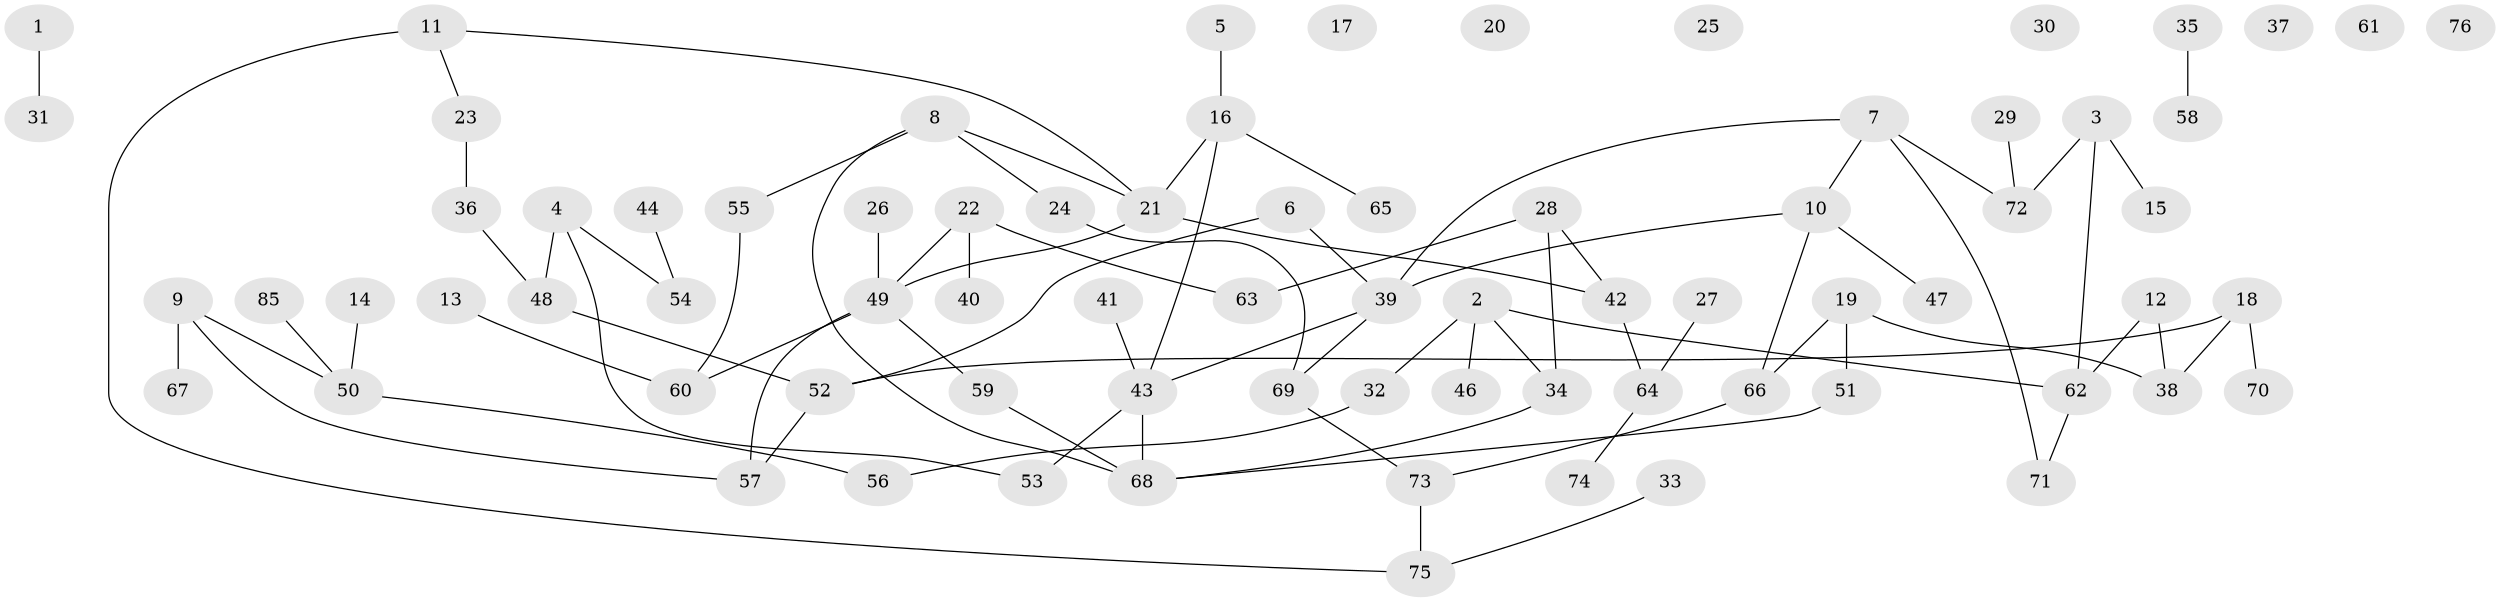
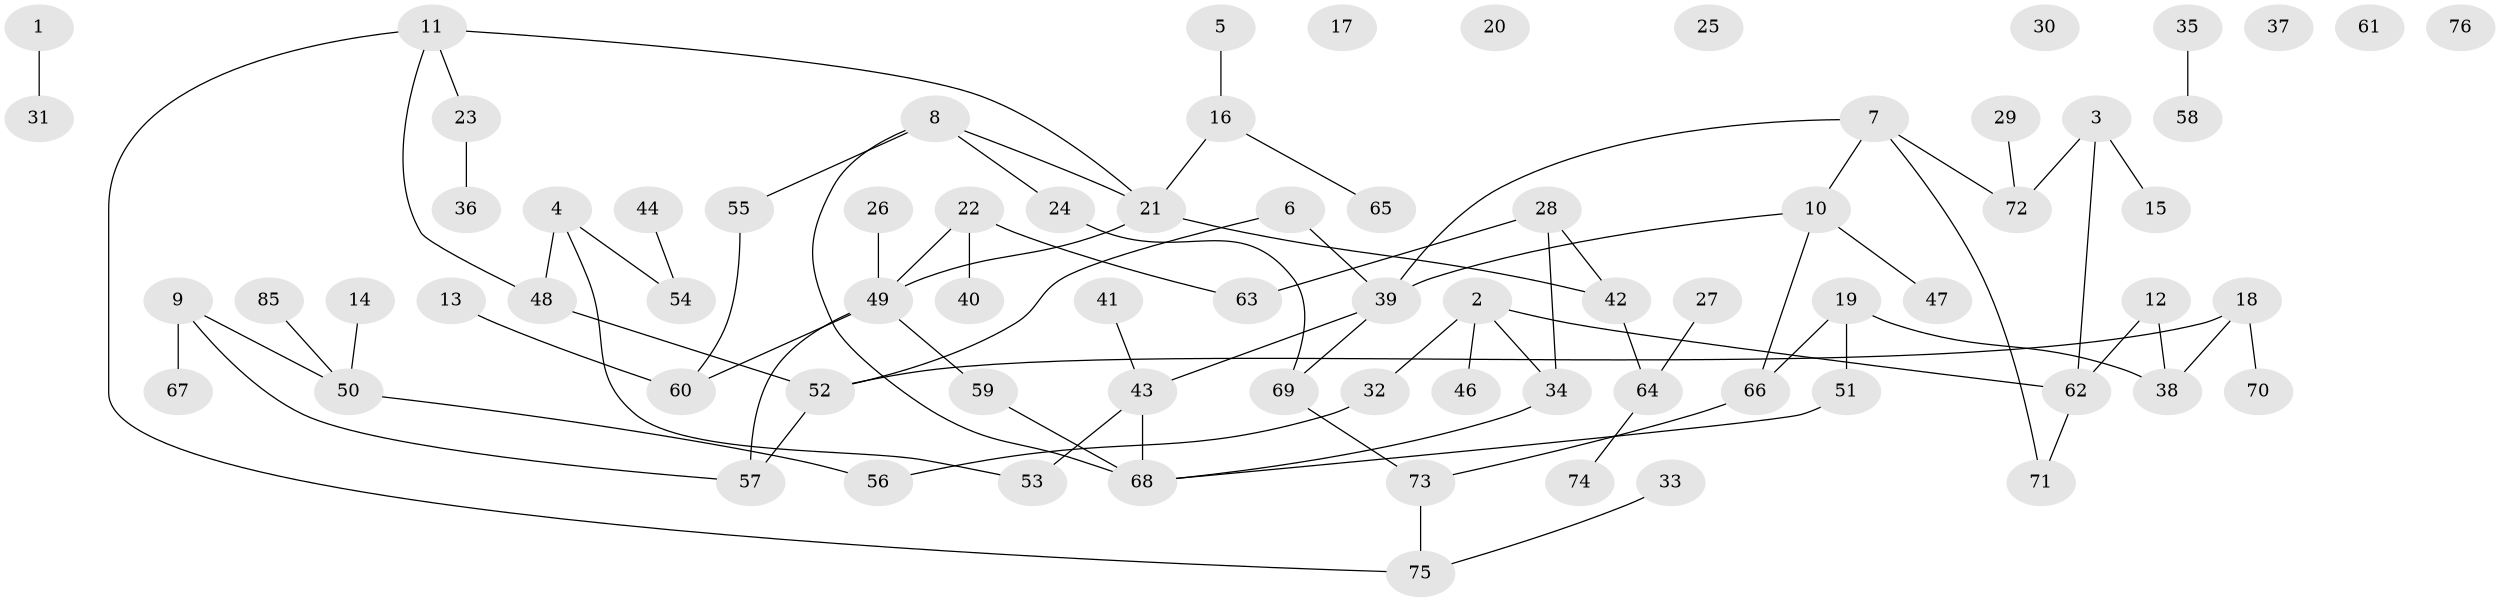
(504, 255) -> (407, 195)
(1190, 257) -> none
